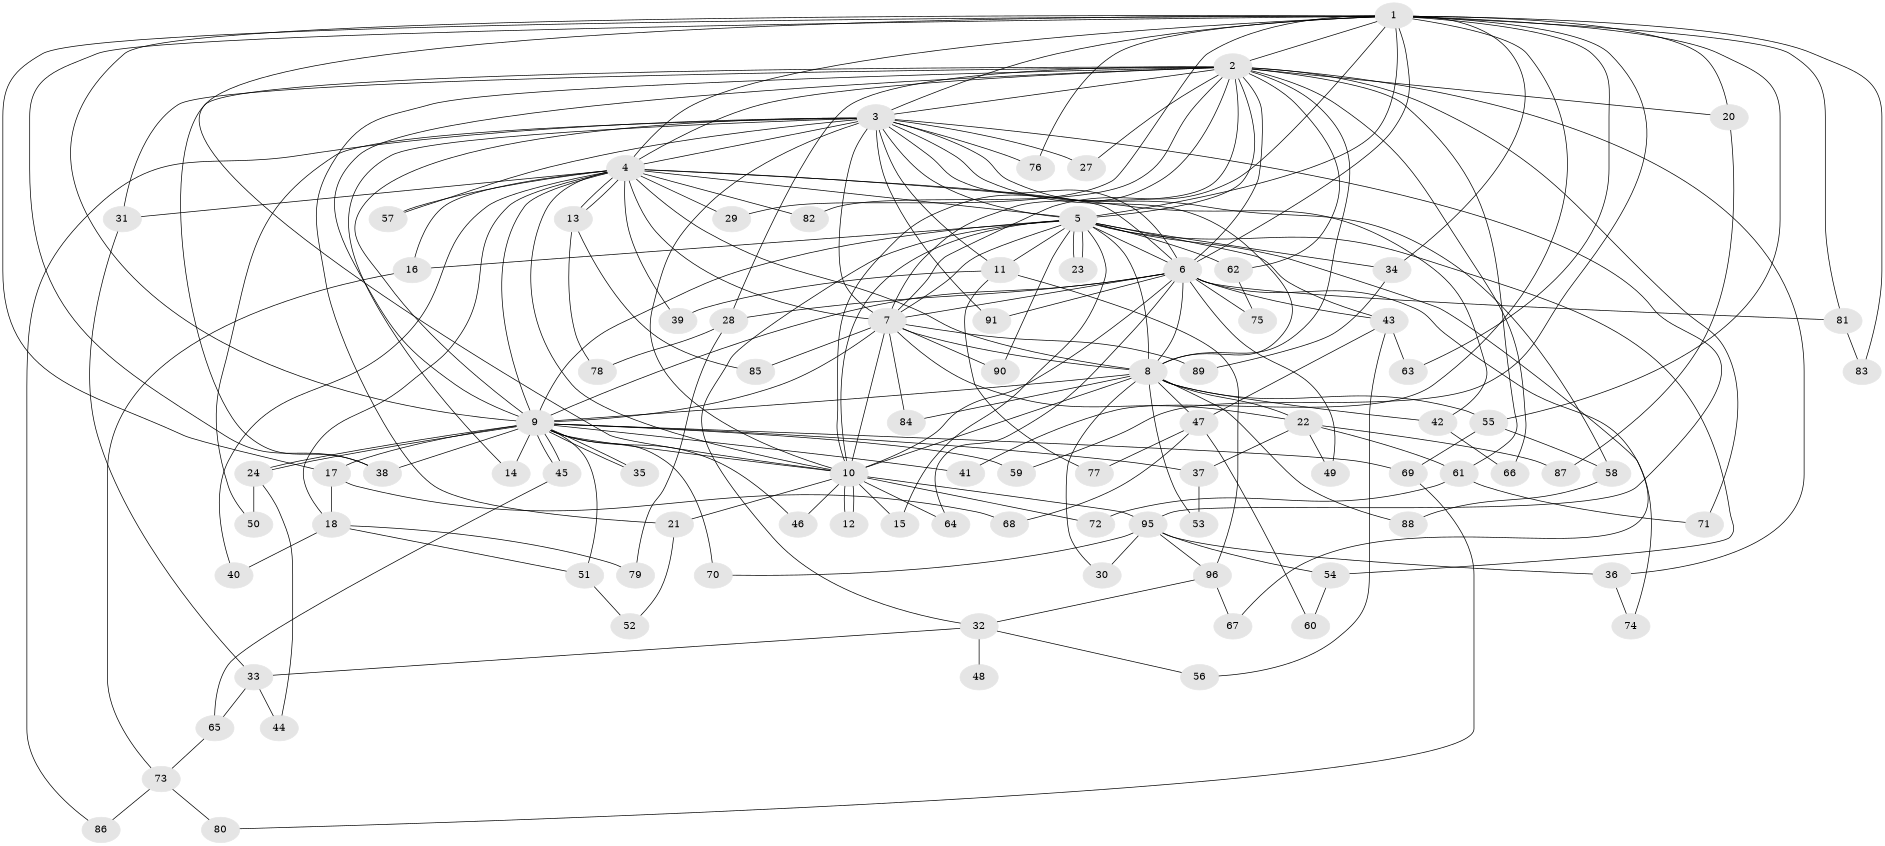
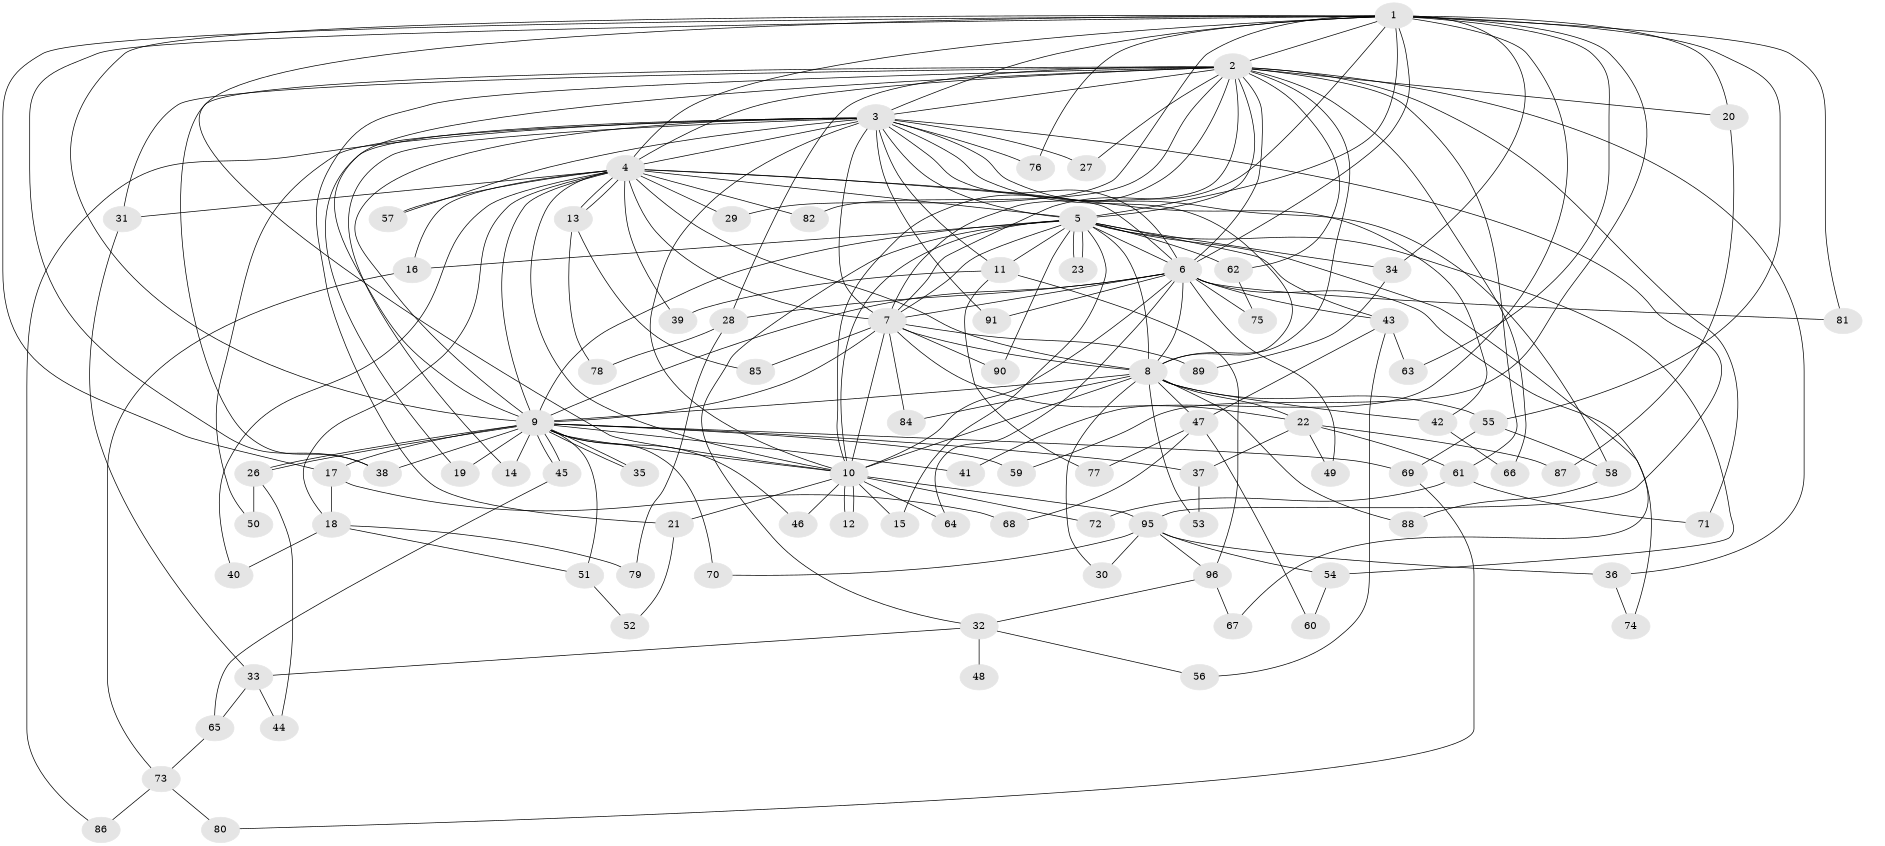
(1862, 372) -> none
(254, 474) -> (254, 474)
none -> (460, 474)
